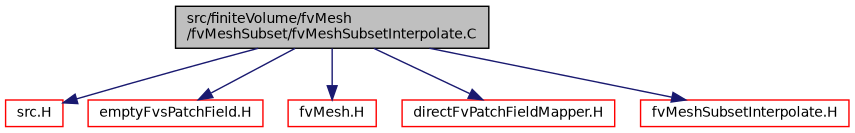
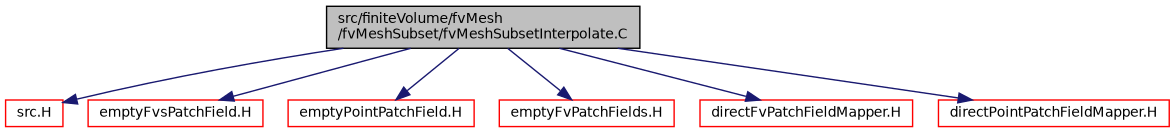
(332, 113) -> (587, 113)
none -> (381, 113)
(745, 113) -> (1054, 113)
